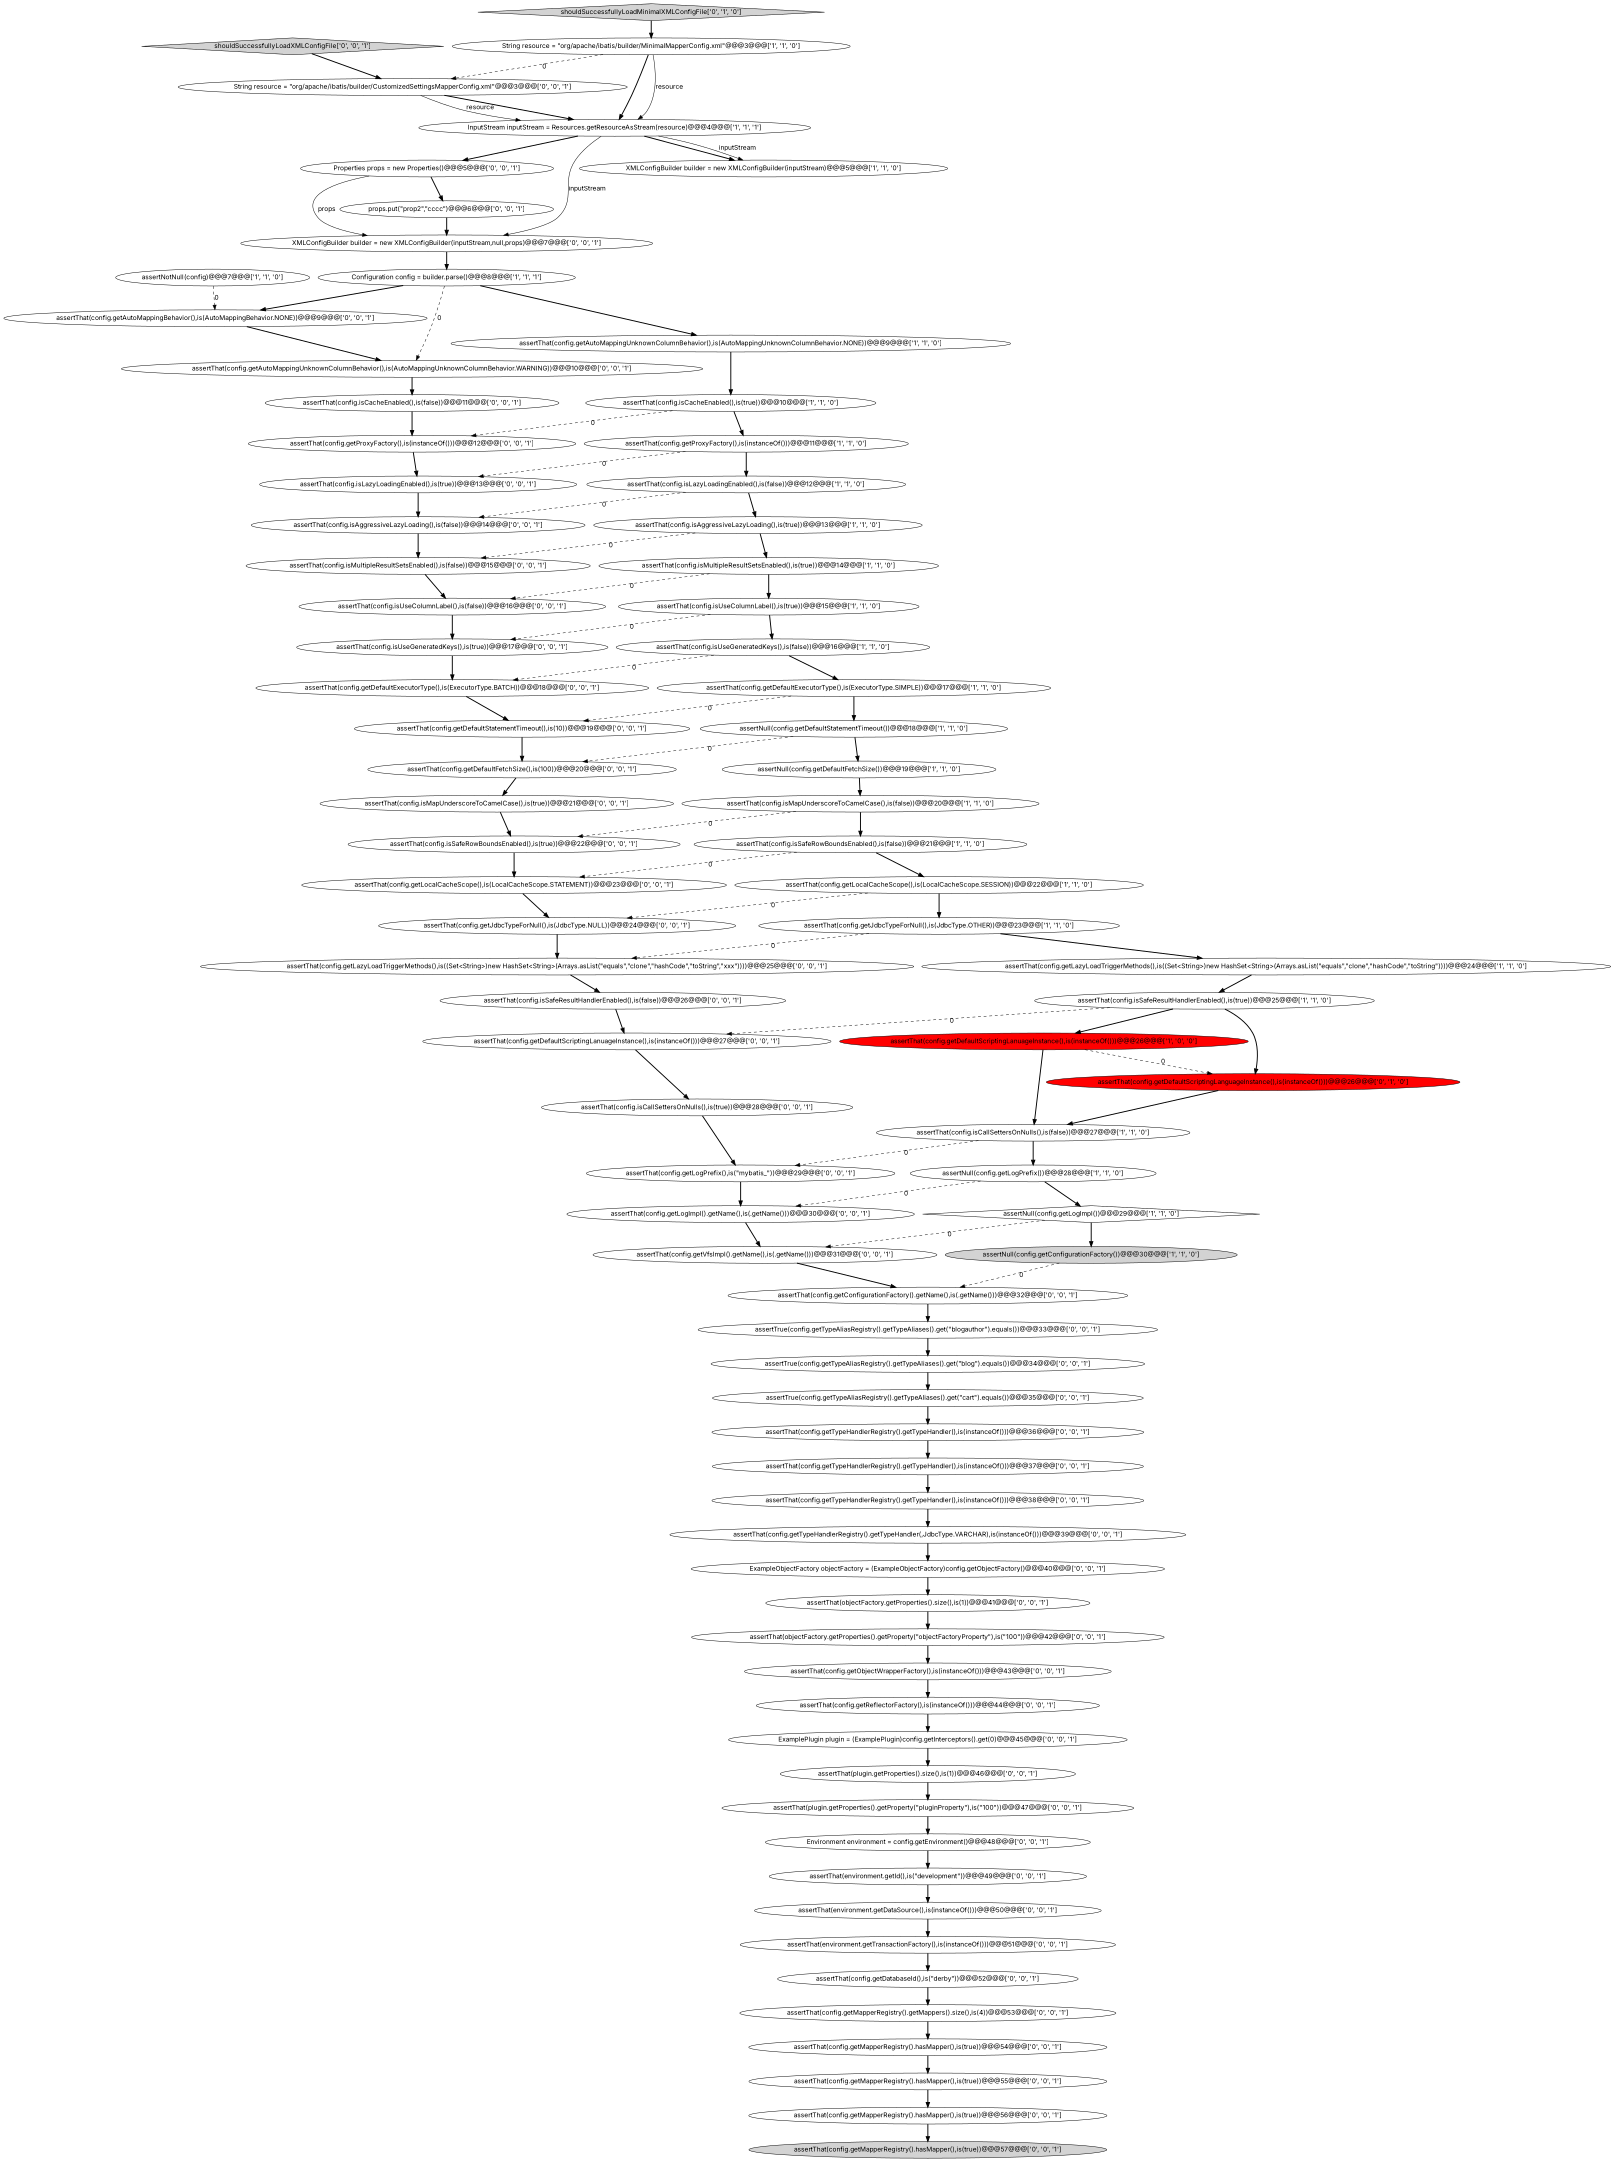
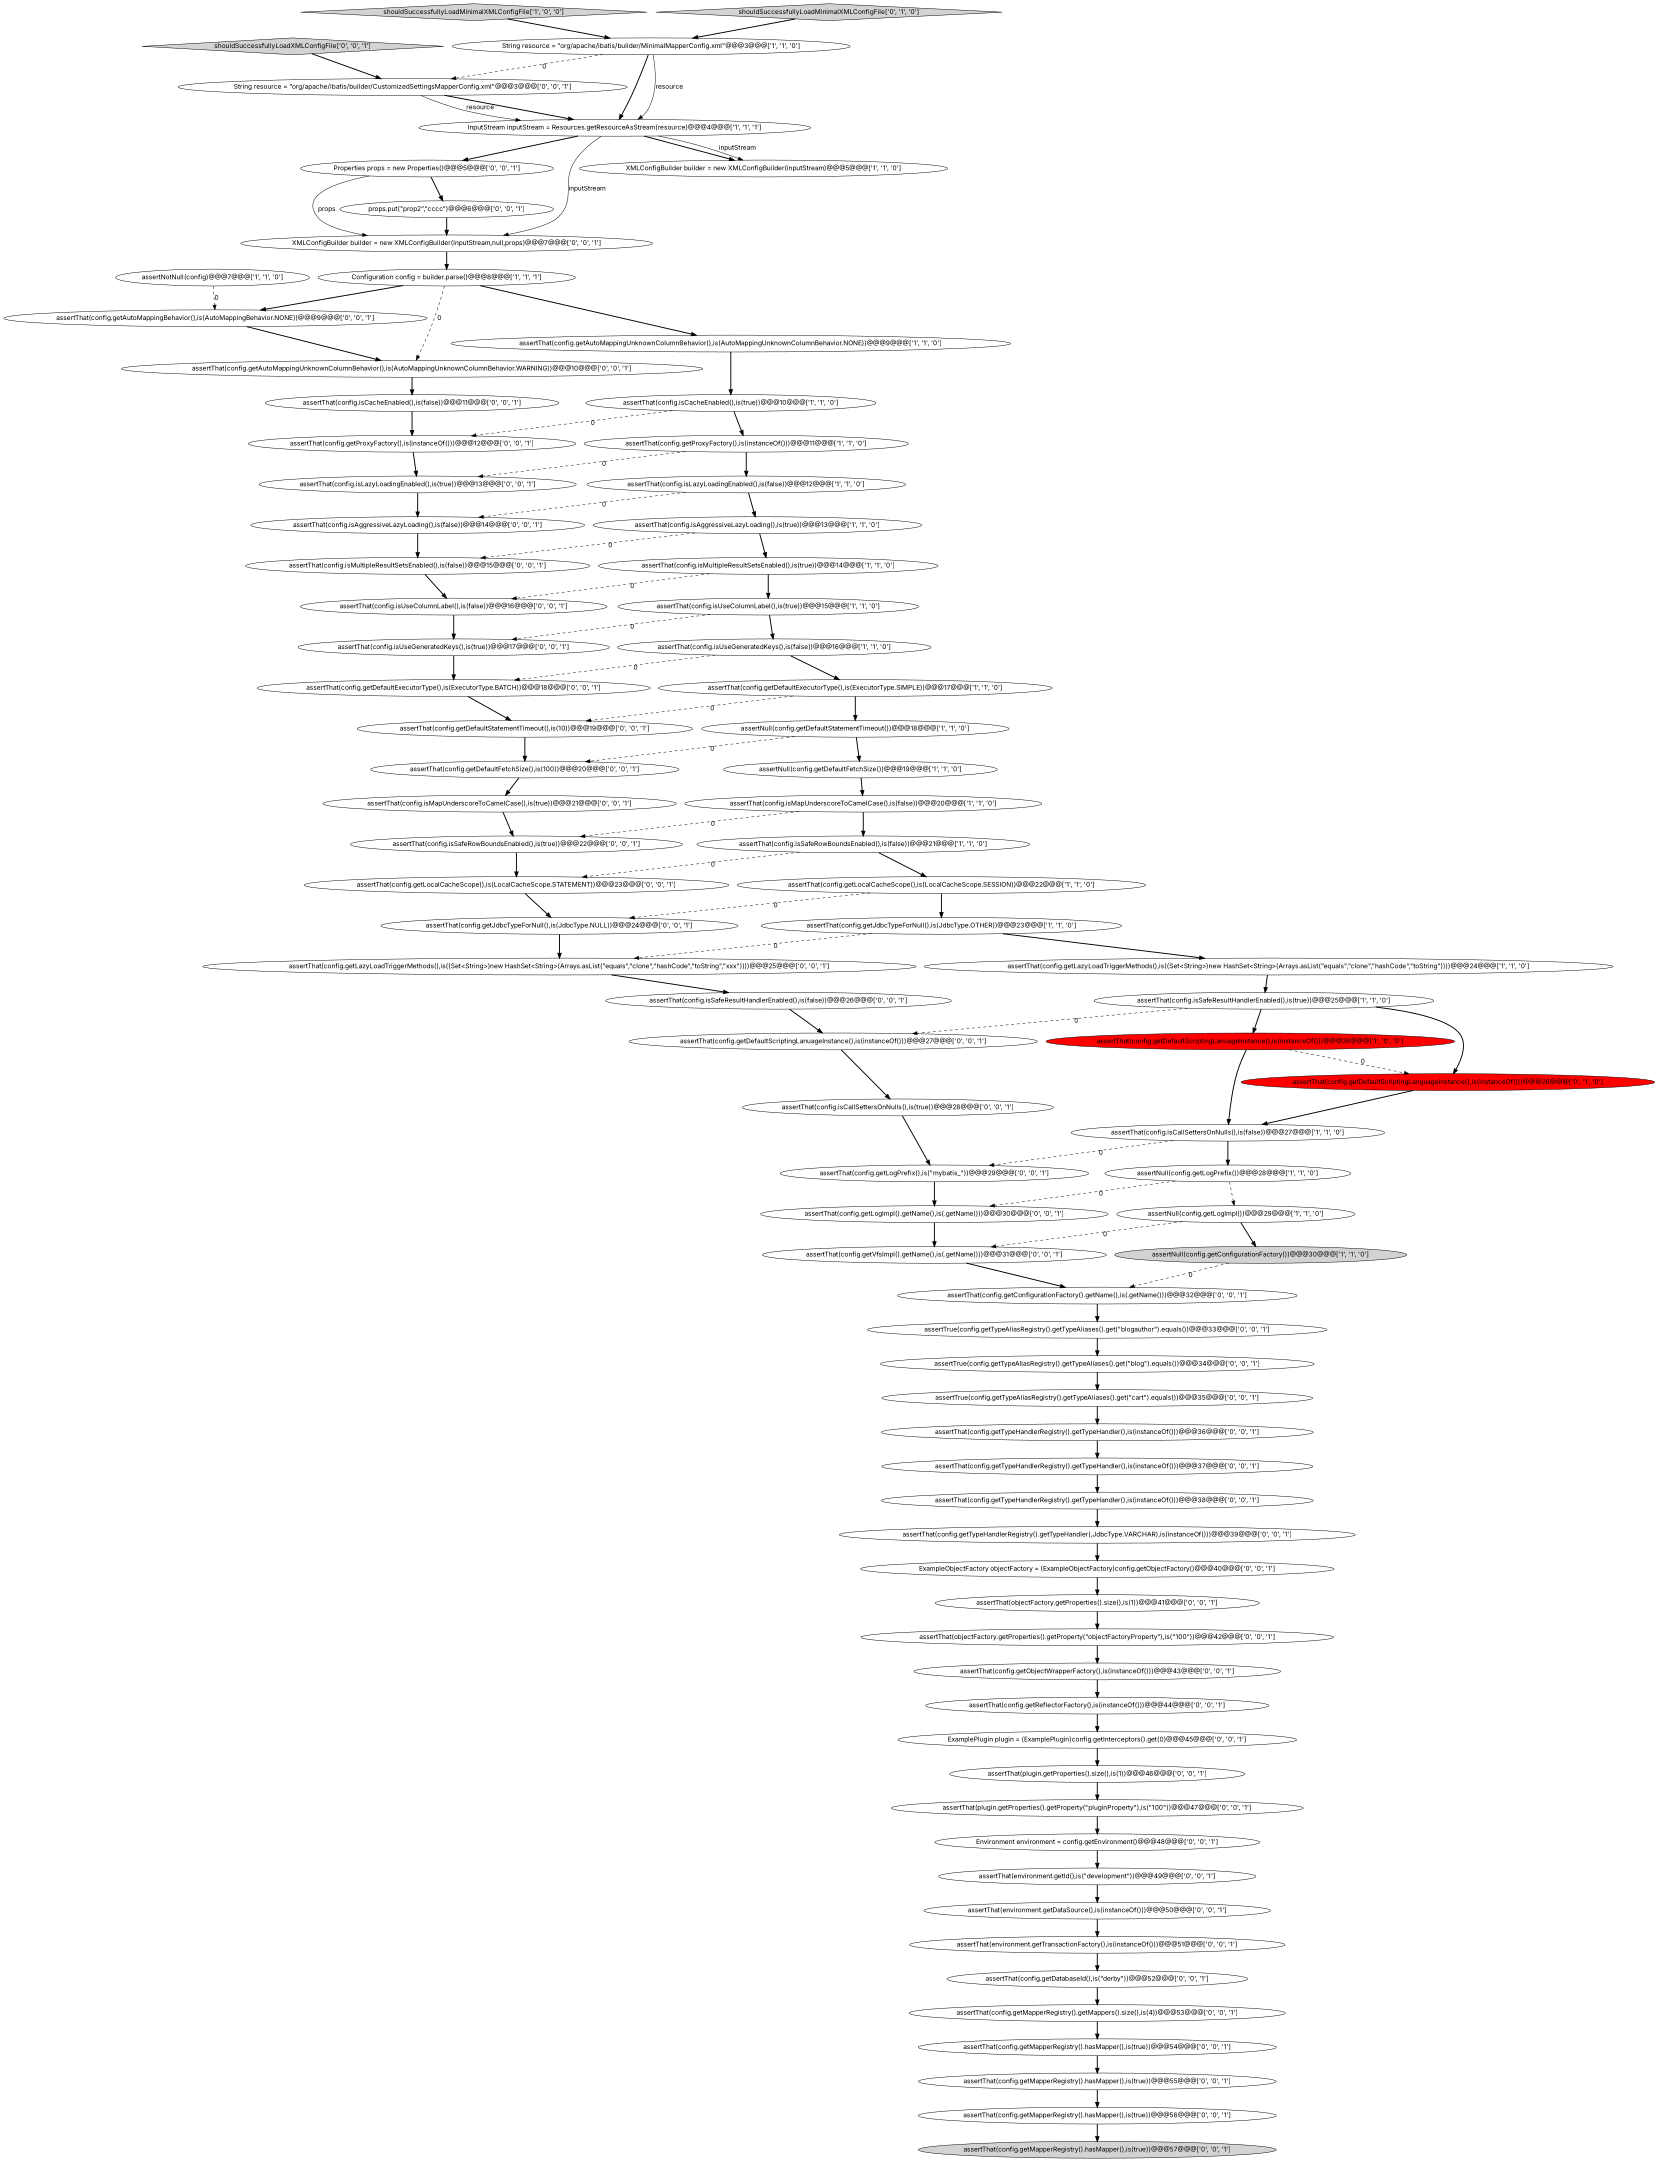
none -> (474, 12)
(1061, 1193) -> (1231, 1191)
(1091, 1214) -> (1236, 1214)
